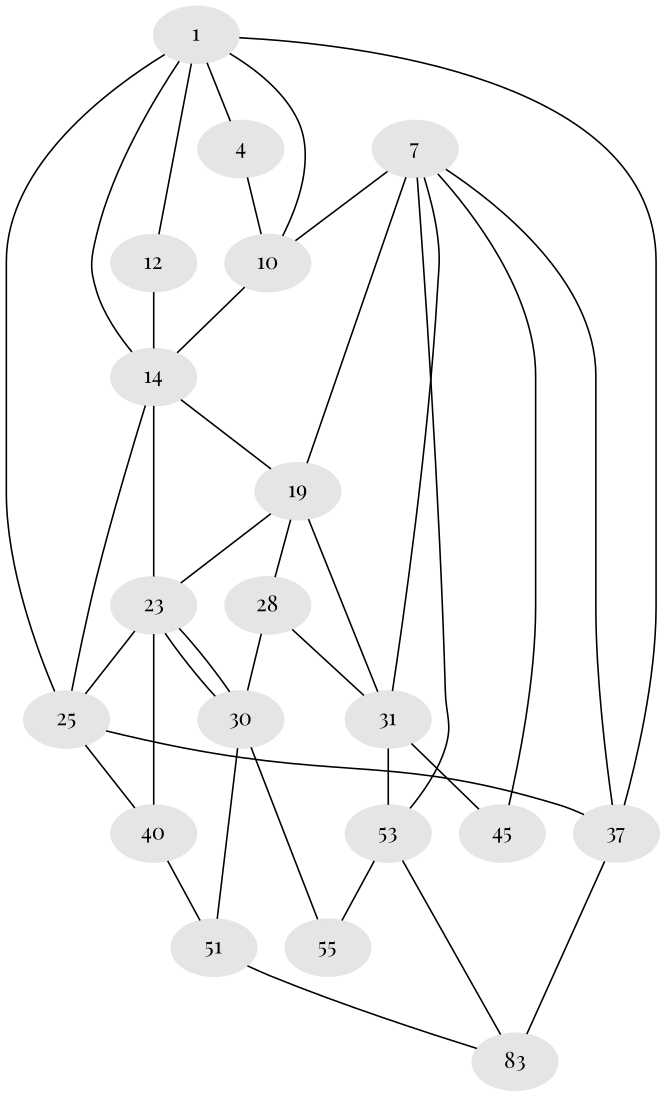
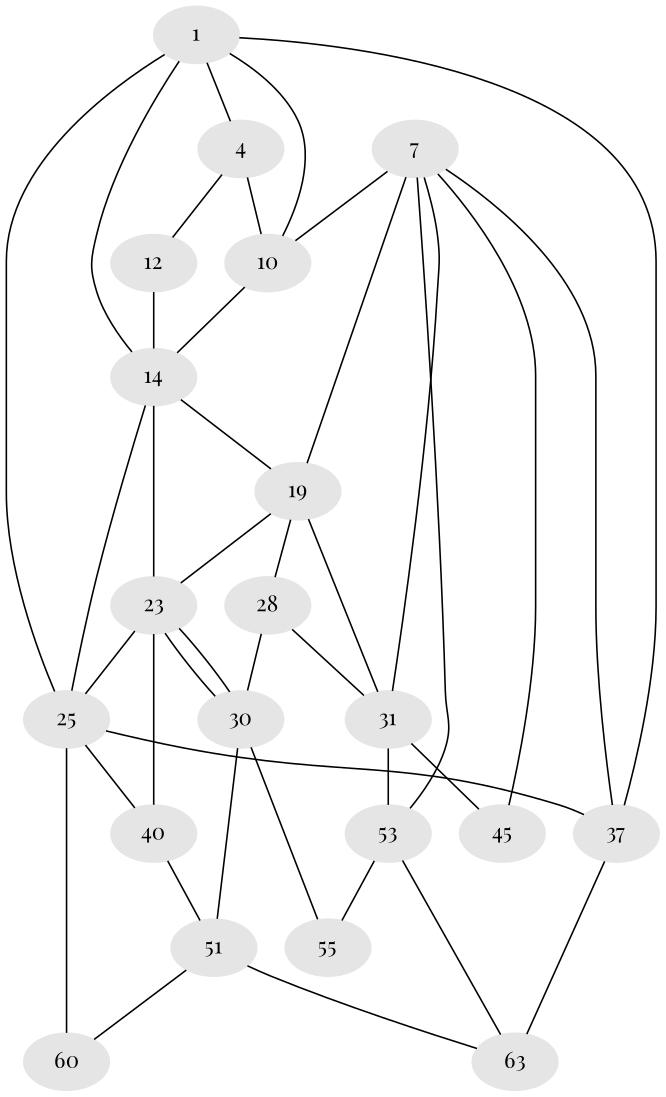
(175, 149) -> (197, 206)
none -> (67, 1062)
(515, 1062) -> (515, 1062)
